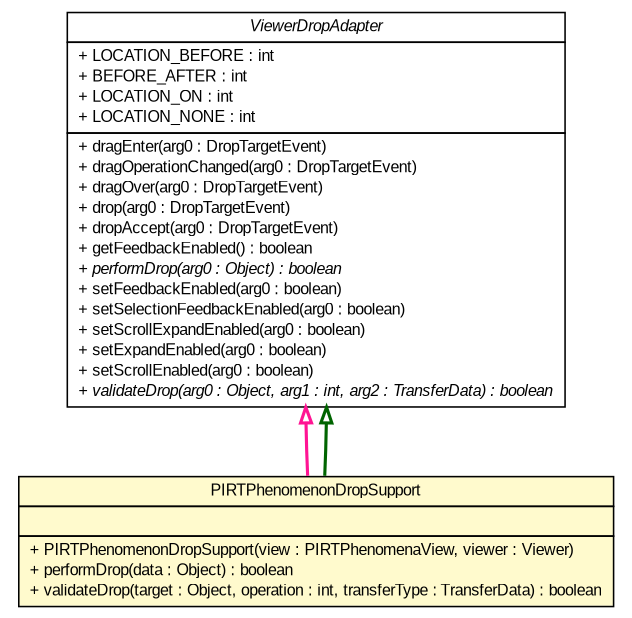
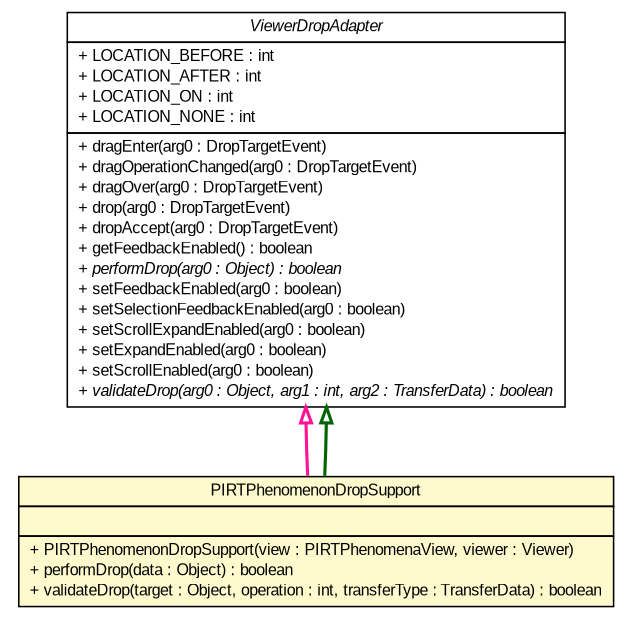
(164, 77) -> (171, 77)
